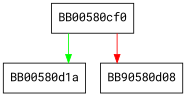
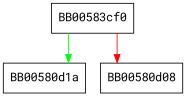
(93, 18) -> (93, 18)
(142, 78) -> (142, 78)
